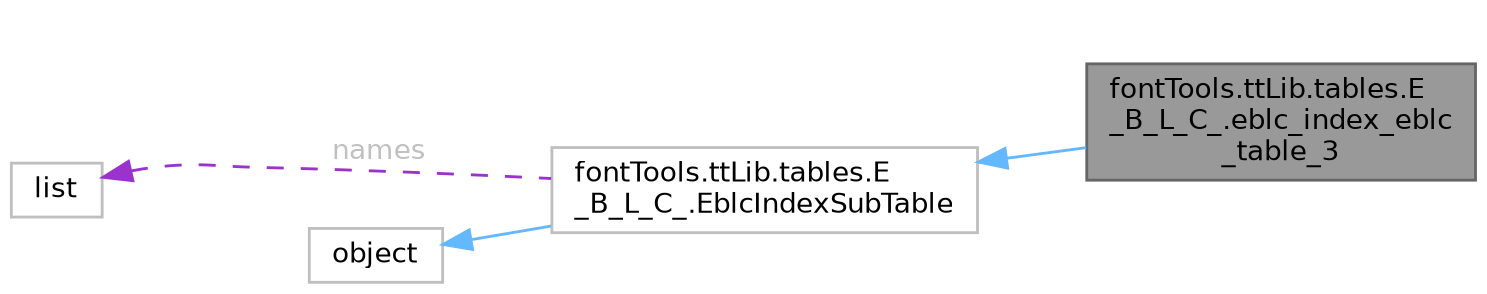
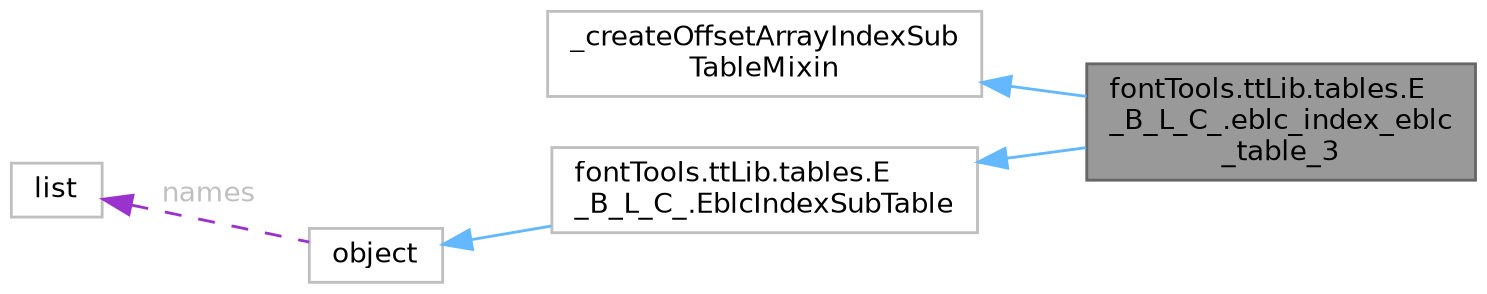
none -> (765, 54)
(341, 170) -> (220, 224)
